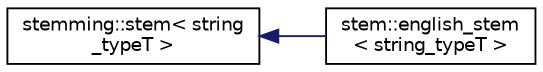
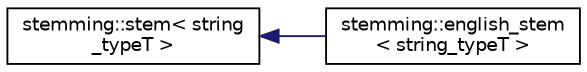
(431, 36) -> (453, 36)
